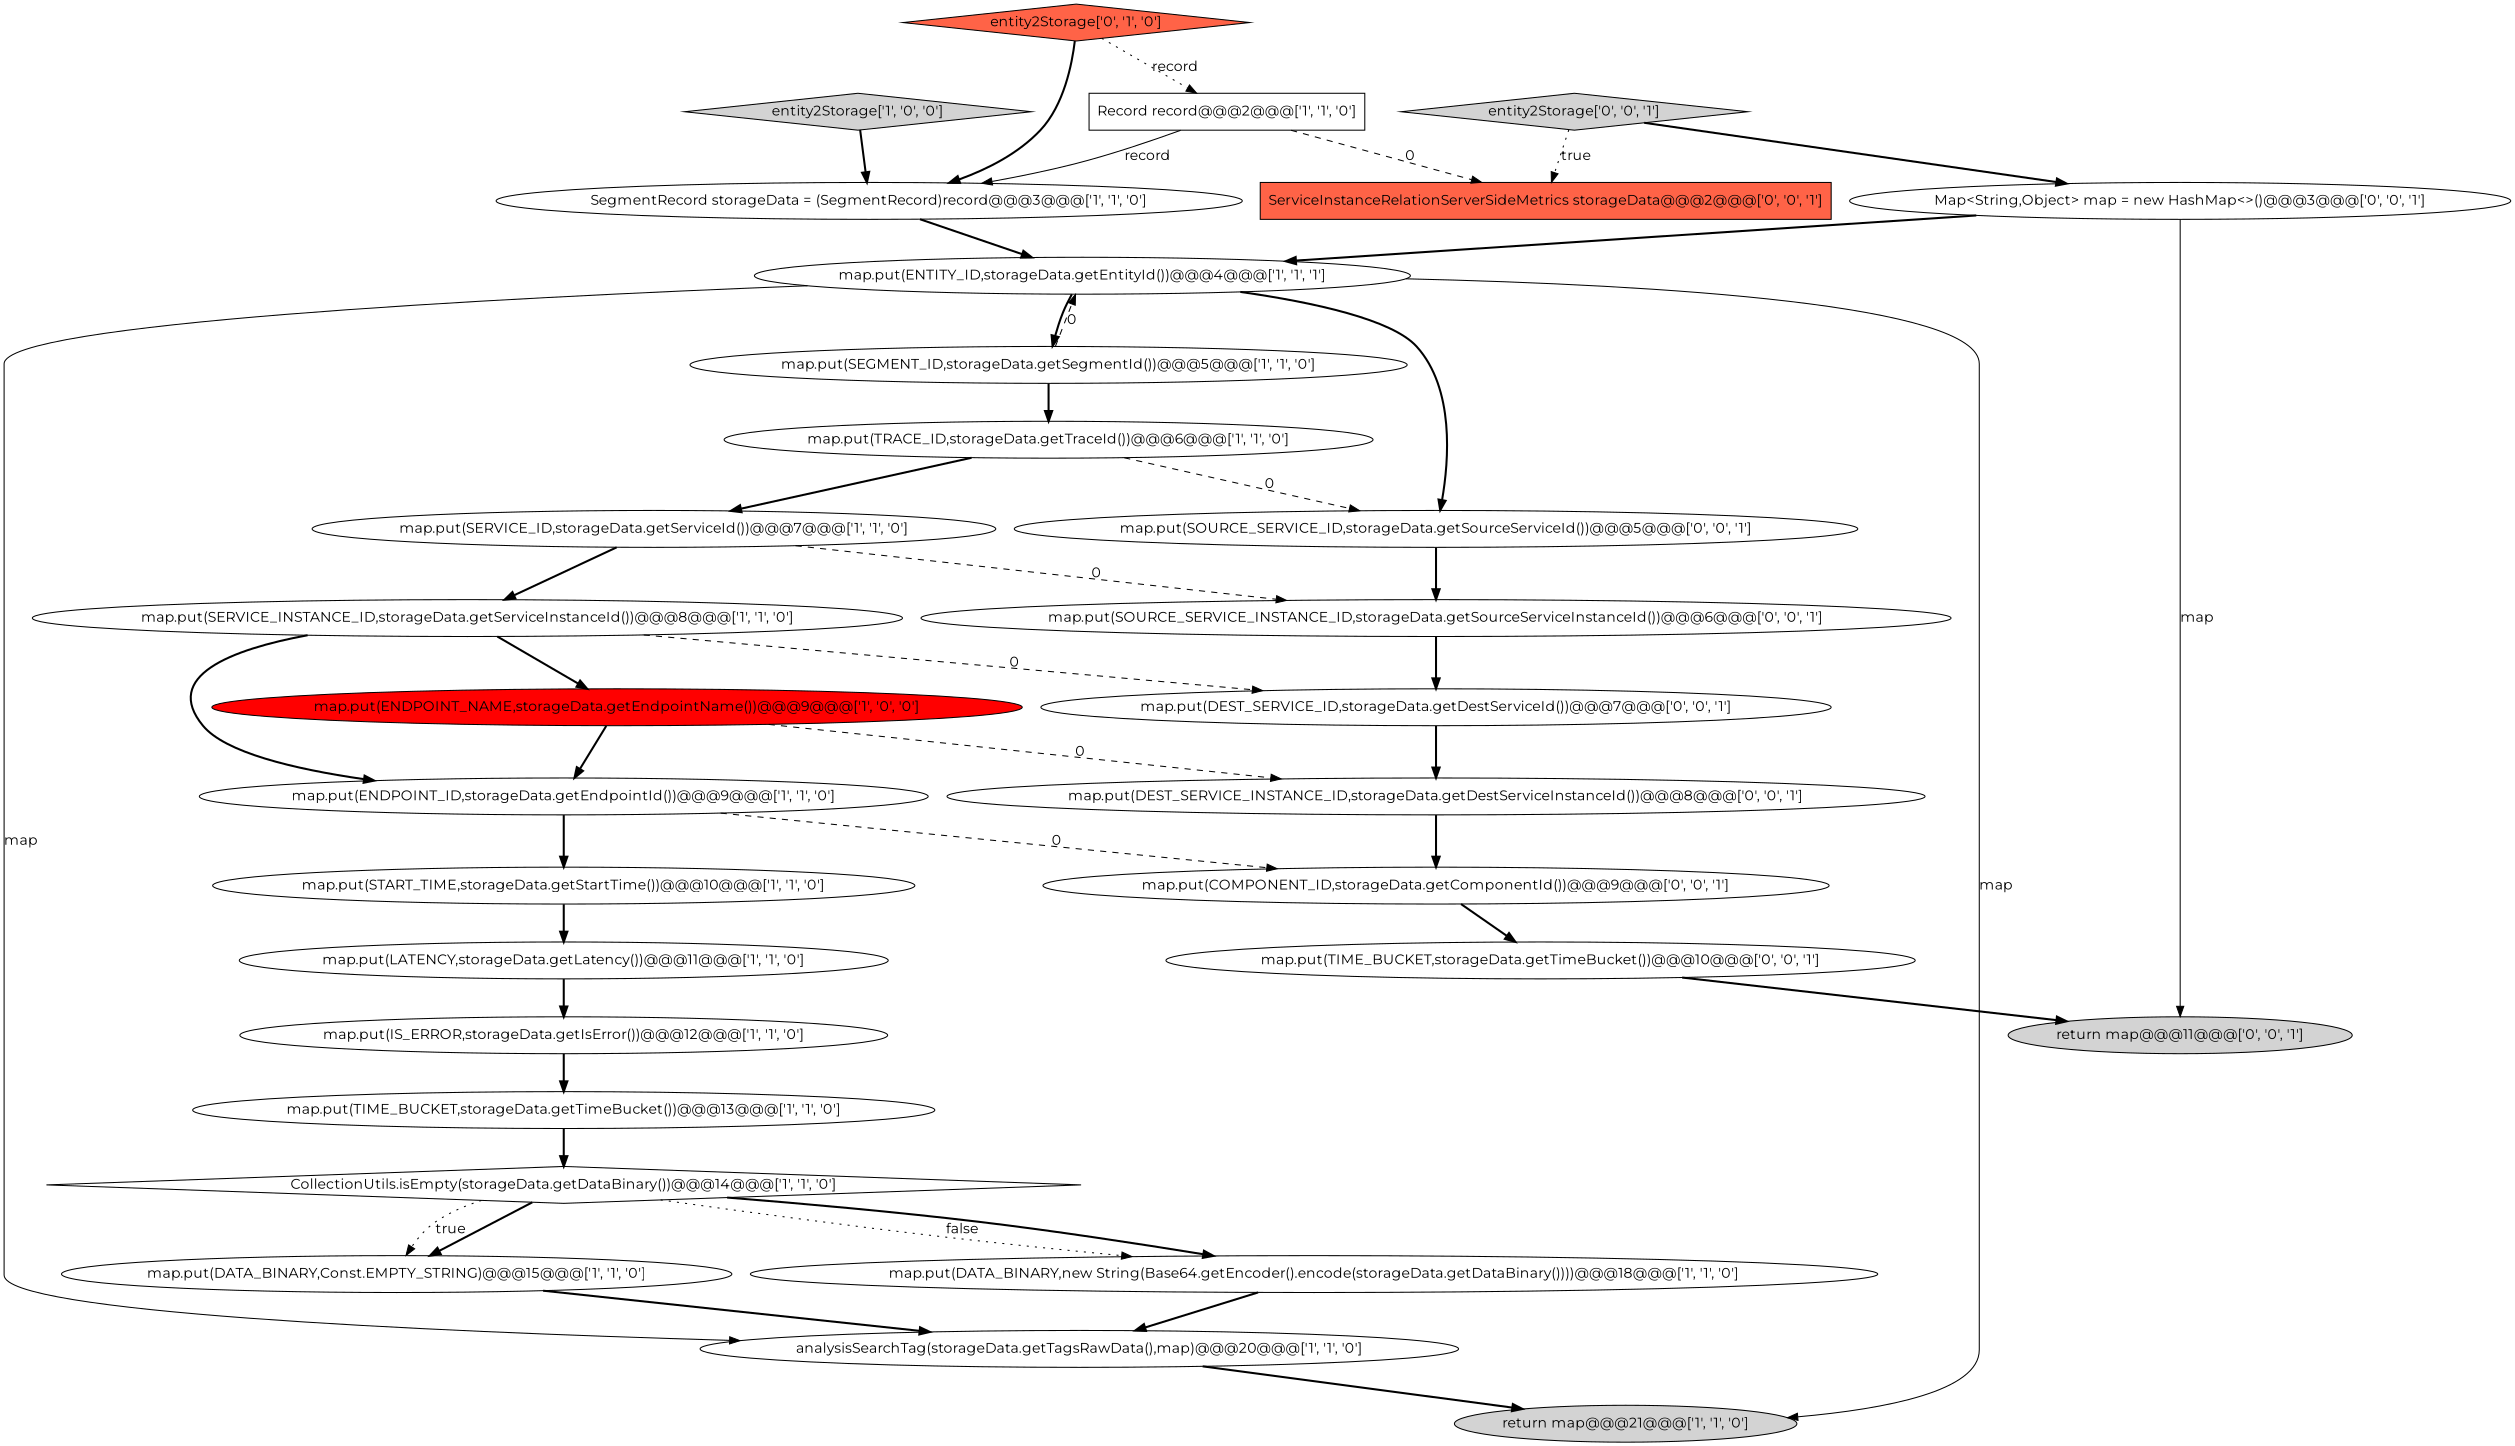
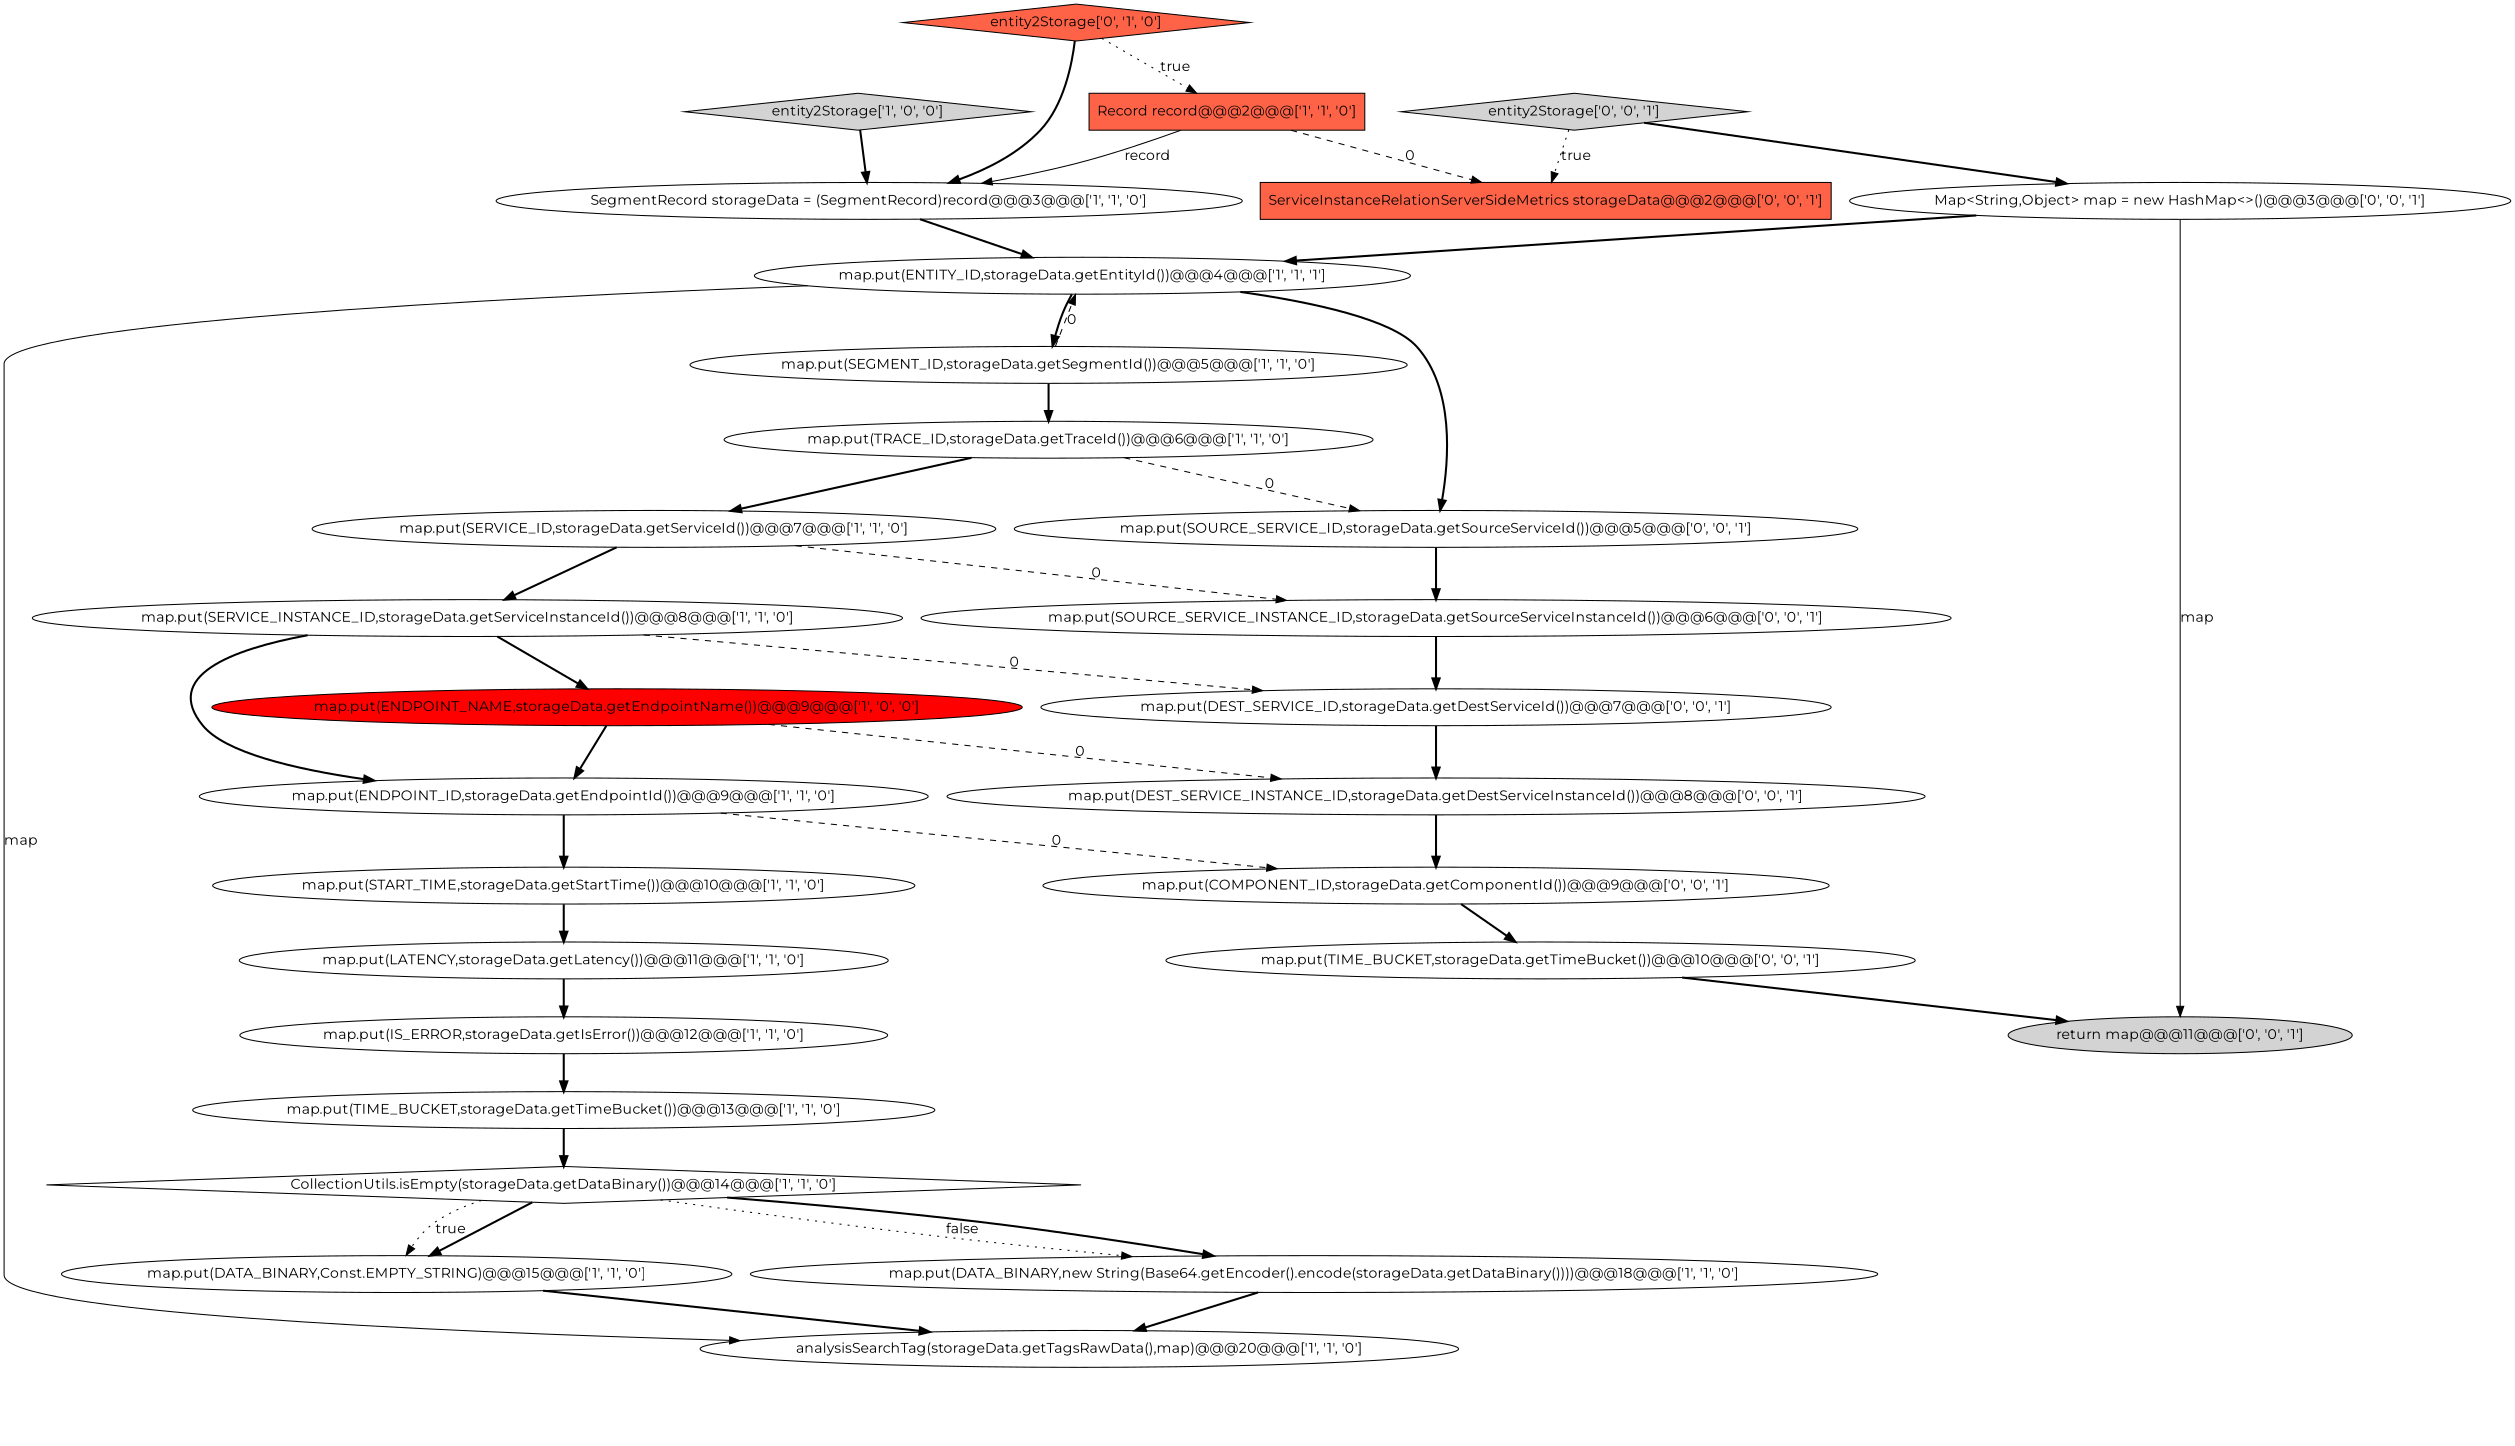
(1176, 67) -> (1176, 67)
(1227, 112) -> (1227, 112)
(1626, 1424) -> none
